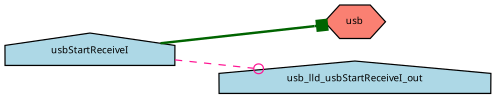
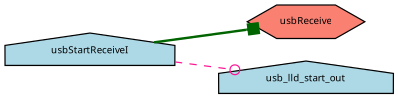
(355, 22) -> (306, 22)
(355, 79) -> (306, 79)
